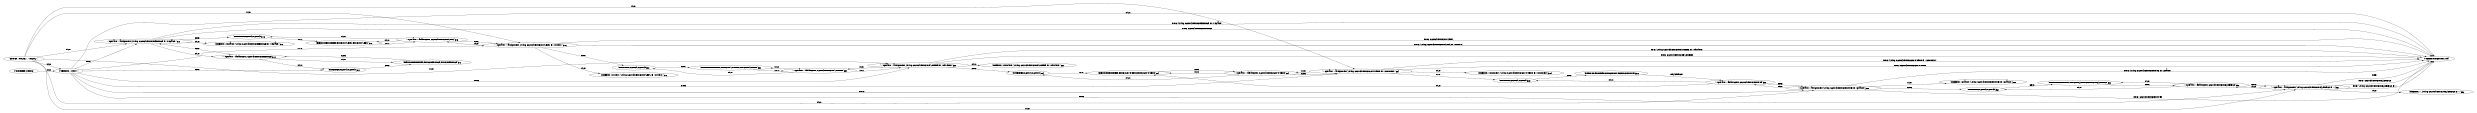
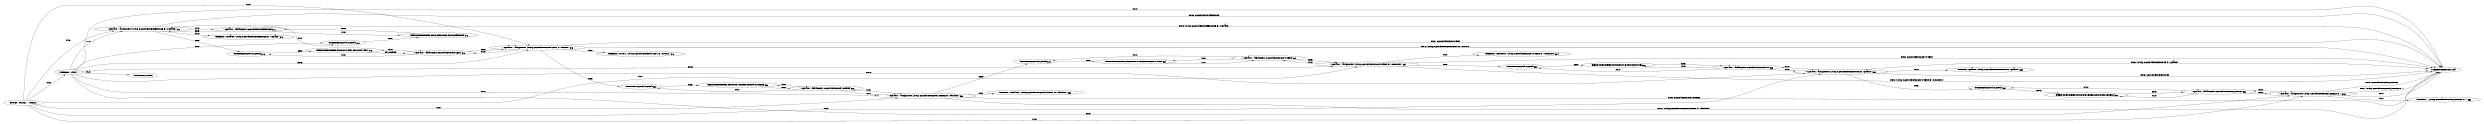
(371, 43) -> (371, 50)
(387, 43) -> (391, 52)
(45, 71) -> (105, 74)
(1677, 74) -> (1684, 64)
(1434, 87) -> (1679, 68)
